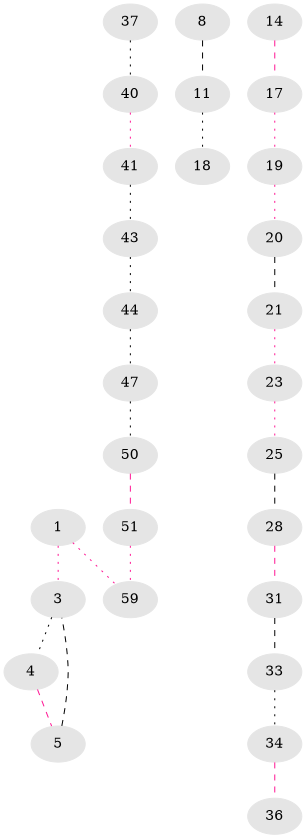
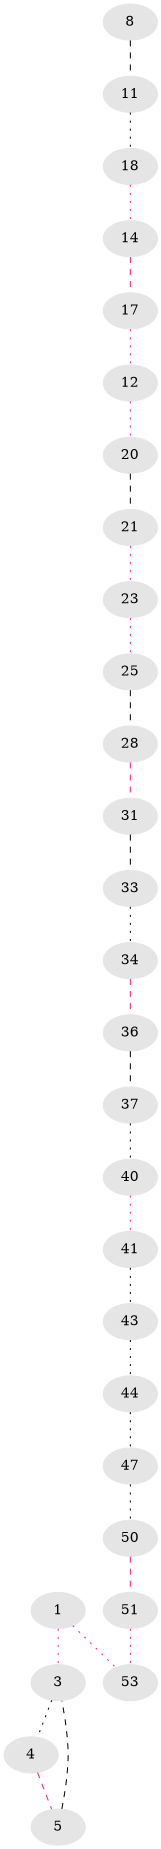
(275, 166) -> (130, 383)
none -> (130, 203)
(130, 600) -> (130, 1683)
none -> (130, 1069)
